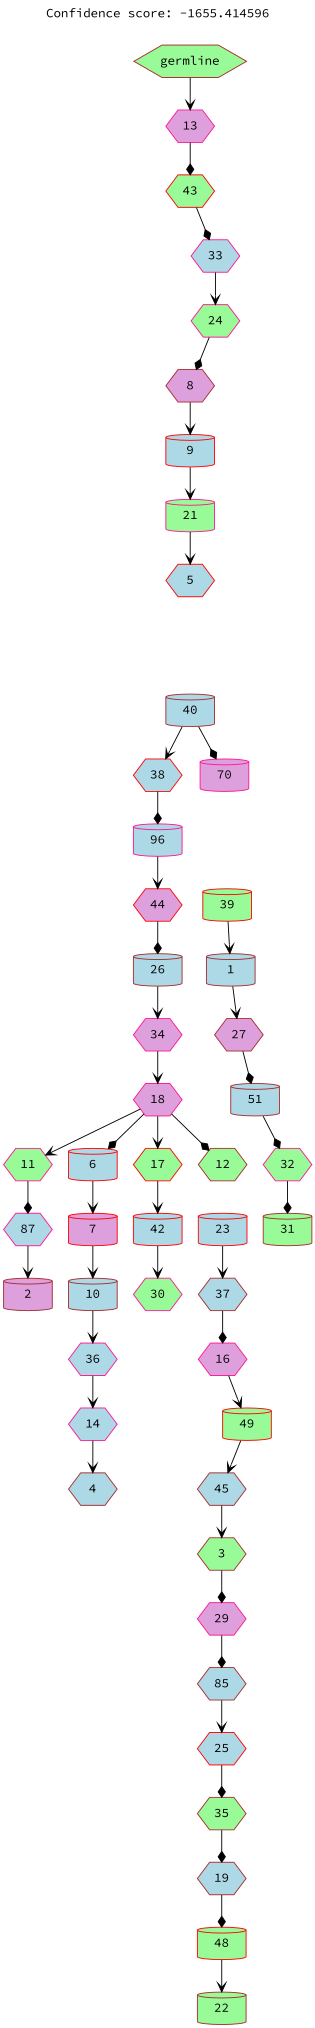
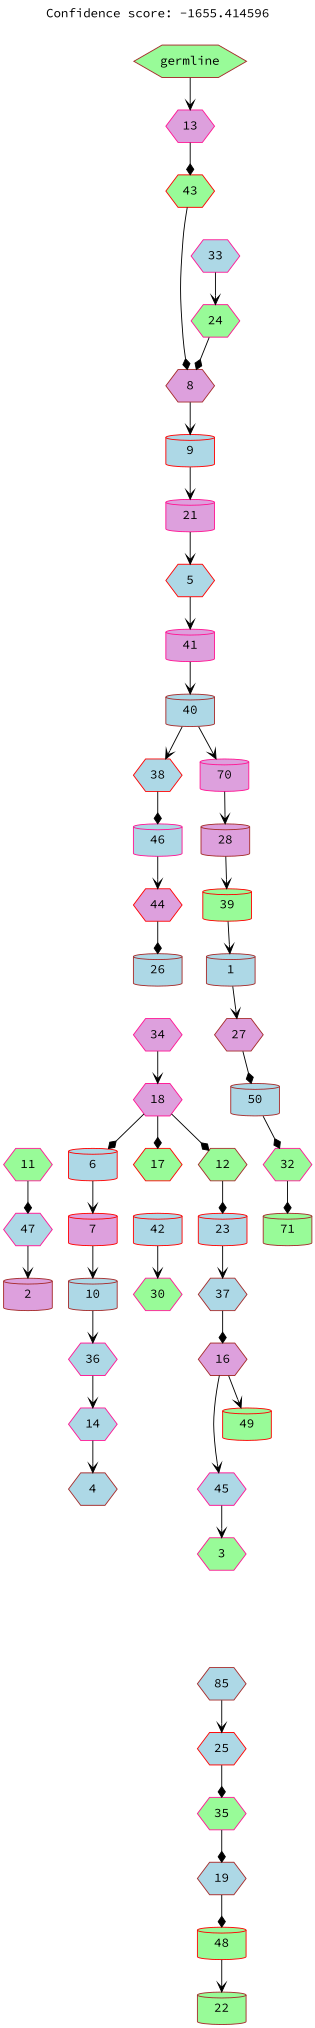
(201, 219) -> (181, 283)
(190, 516) -> (190, 516)
none -> (190, 645)
(205, 739) -> (205, 739)
(158, 840) -> (158, 840)
none -> (225, 840)
(158, 998) -> none
(255, 1100) -> (255, 1100)
(158, 1128) -> (158, 1128)
(97, 1130) -> none
none -> (223, 1192)
(158, 1193) -> none
(28, 1229) -> (28, 1229)
(288, 1229) -> (288, 1229)
(223, 1359) -> (223, 1359)
(236, 1452) -> (214, 1420)
(222, 1489) -> (222, 1489)
(222, 1554) -> (222, 1554)
(222, 1619) -> none
(222, 1814) -> (222, 1814)
